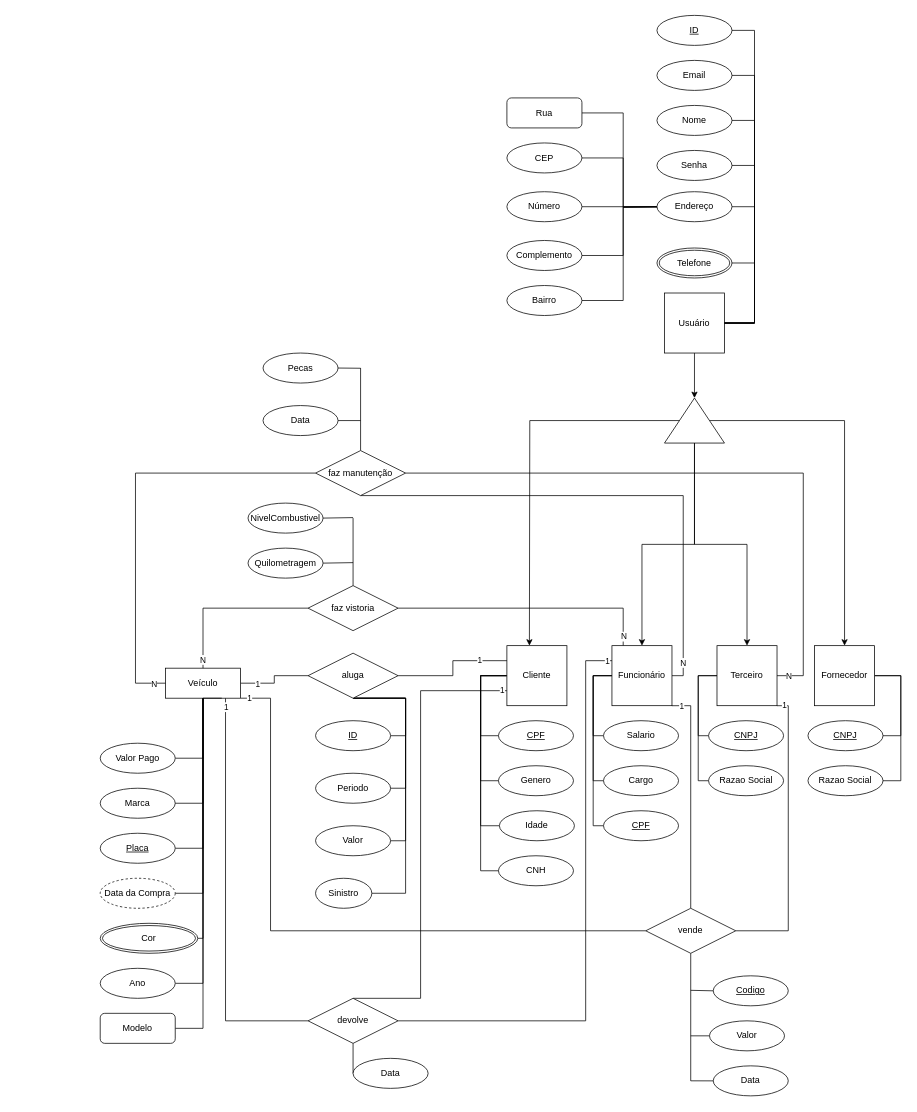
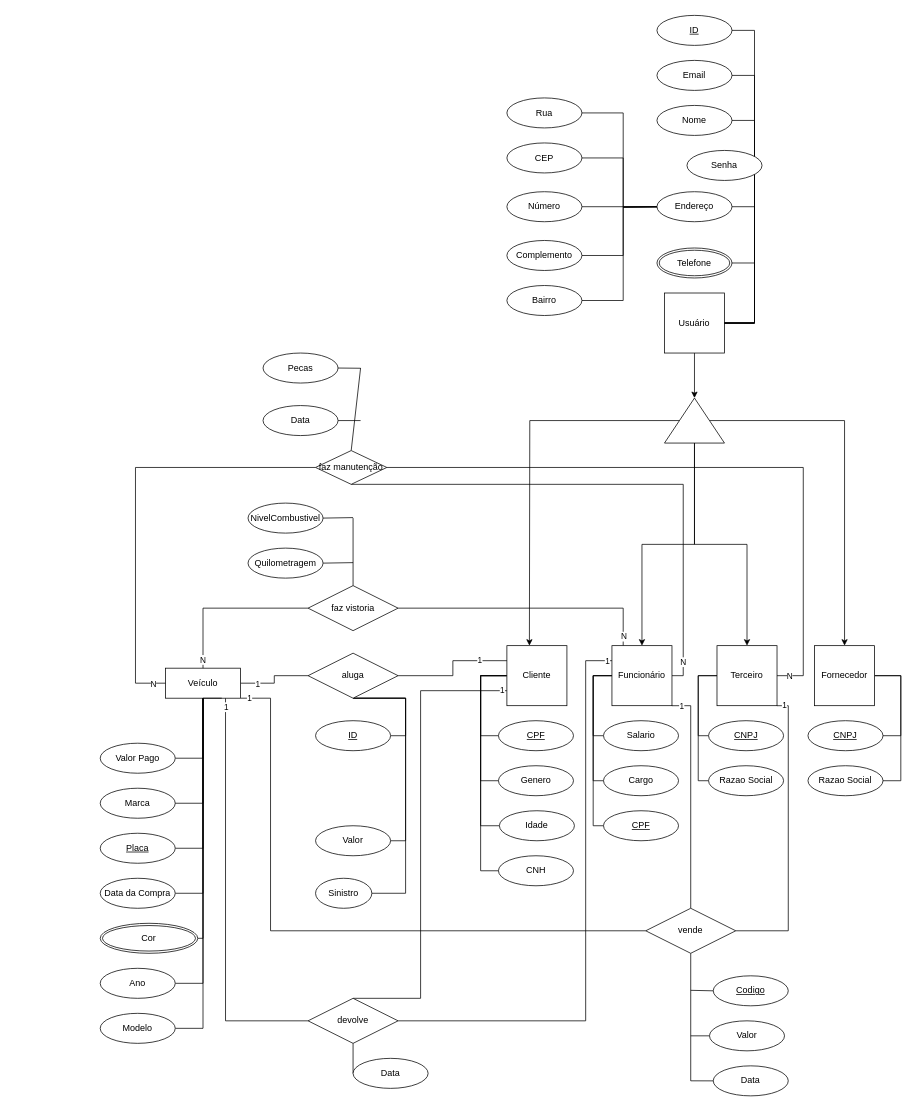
(544, 113) -> (544, 113)
(694, 165) -> (724, 165)
(360, 473) -> (351, 467)
(353, 788) -> none
(397, 788) -> none
(138, 893) -> (138, 893)
(138, 1028) -> (138, 1028)
